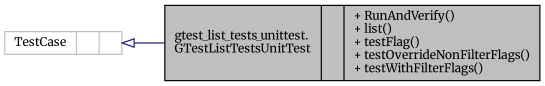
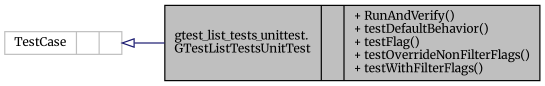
(373, 29) -> (422, 29)
